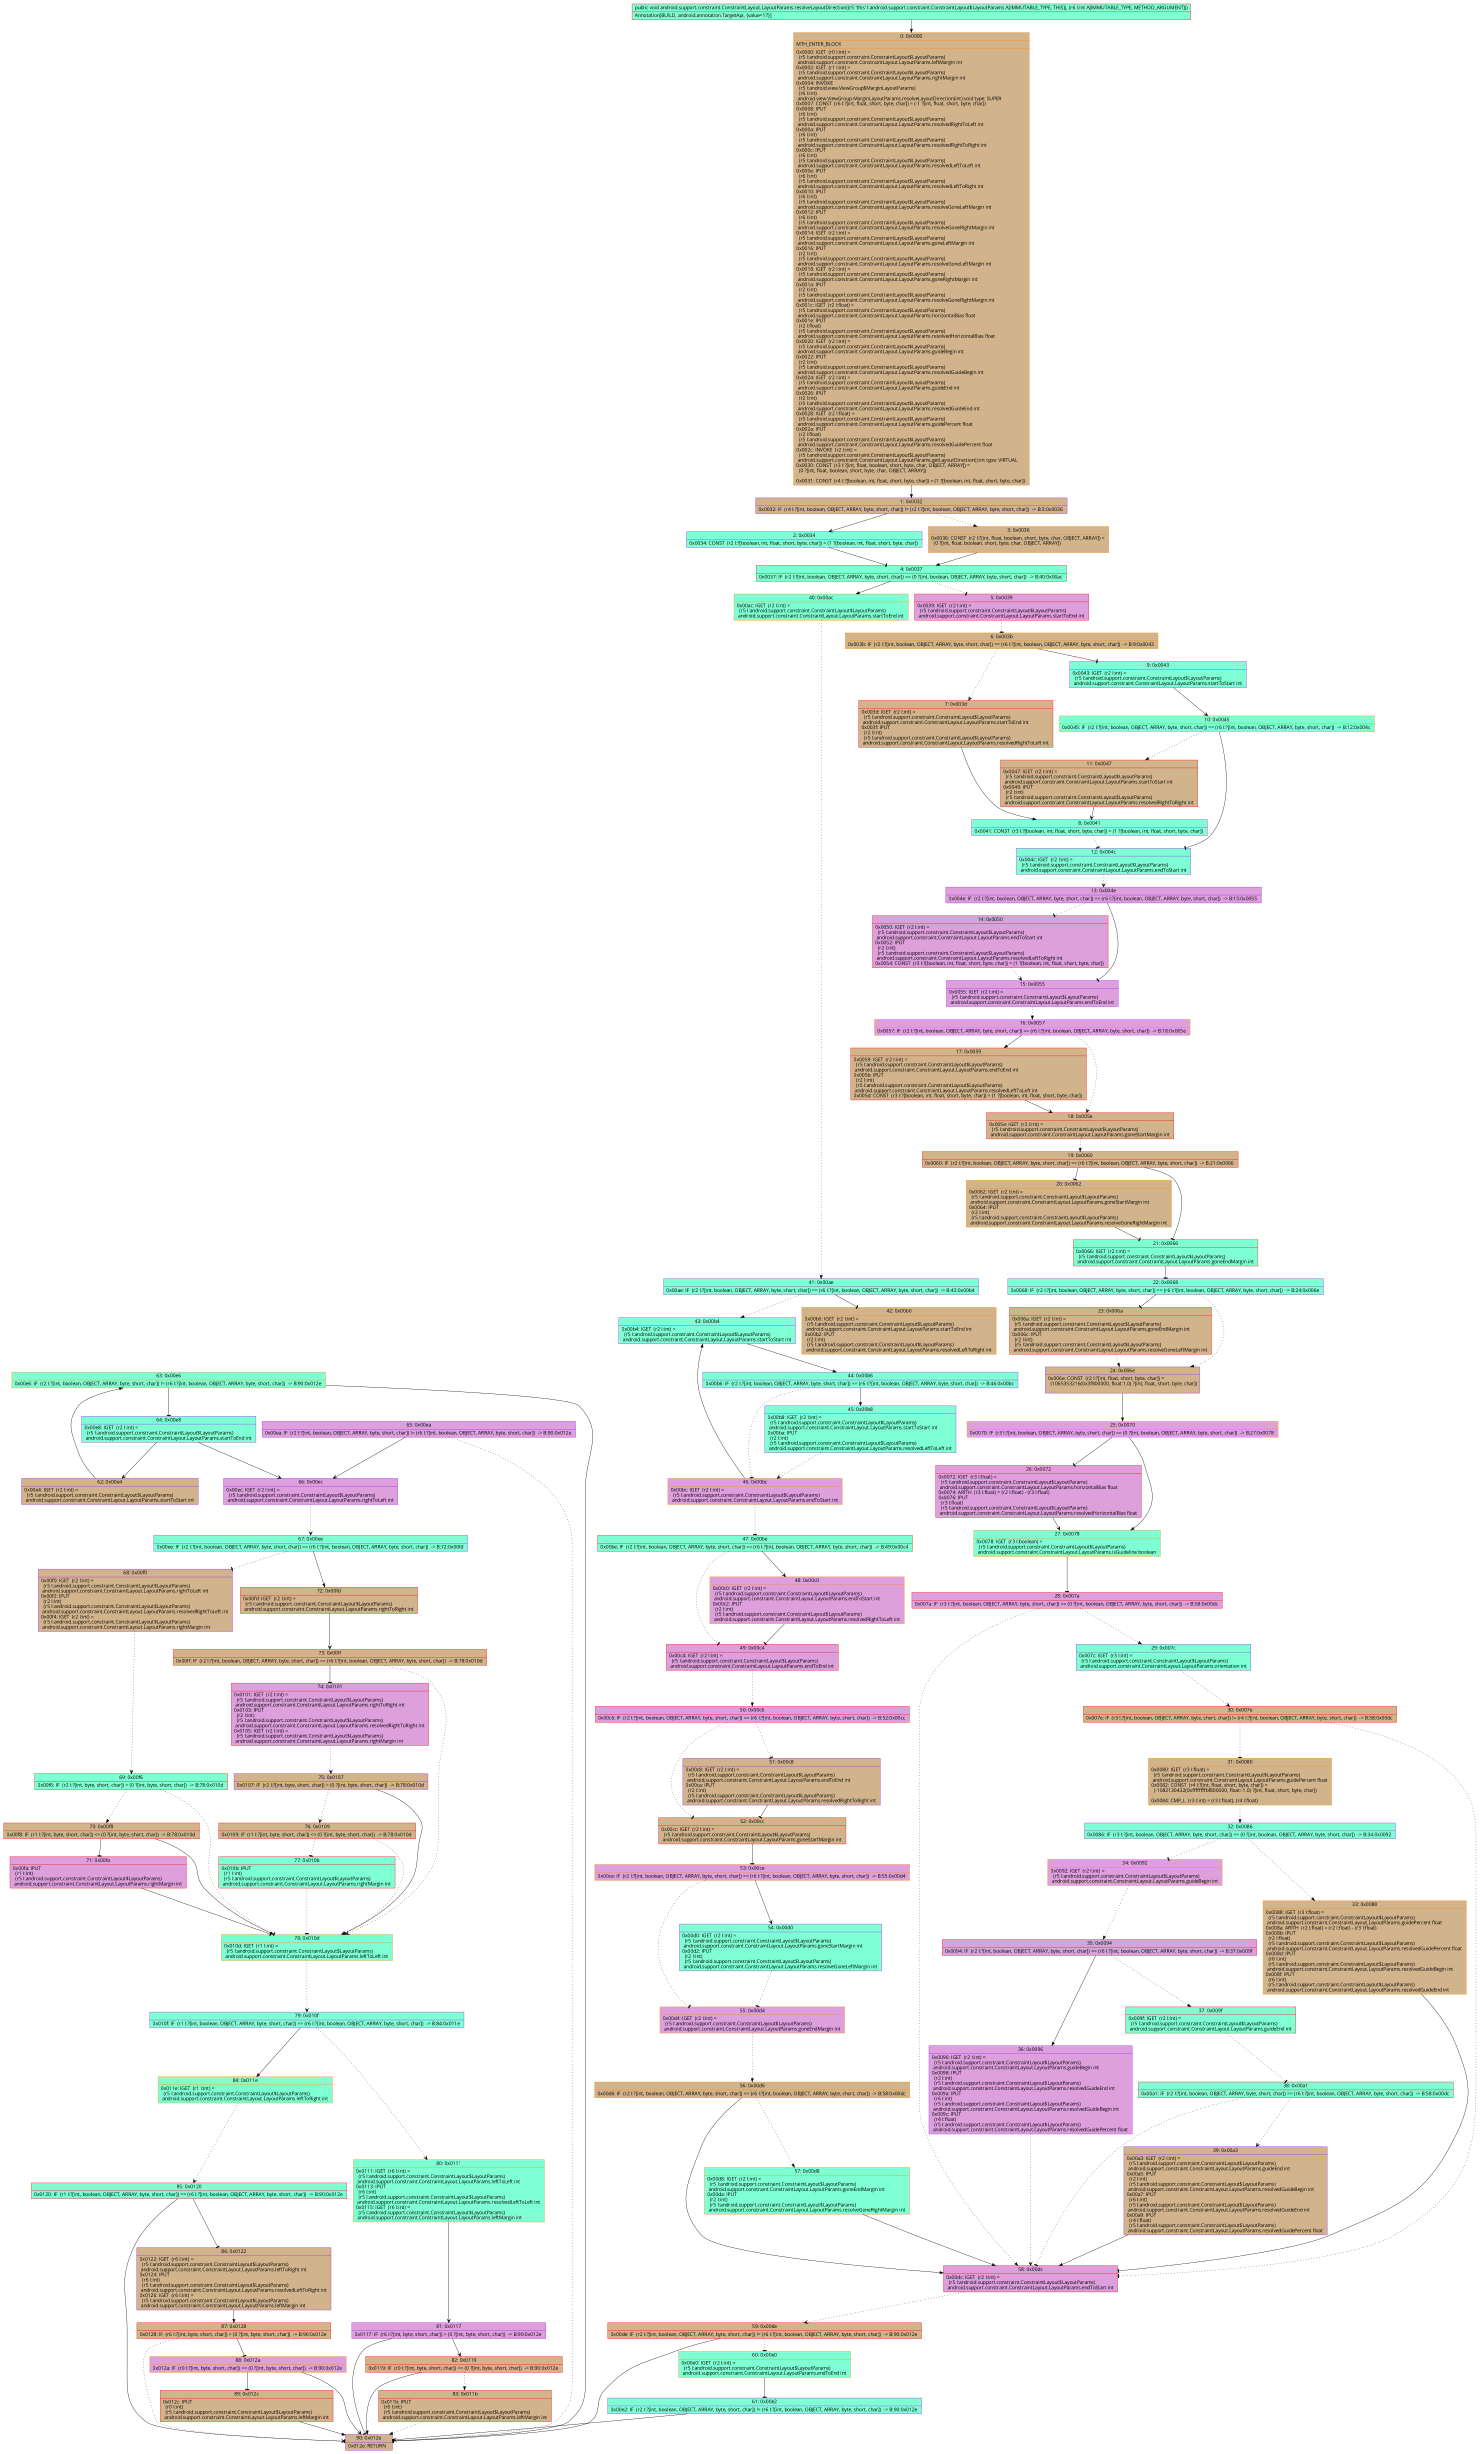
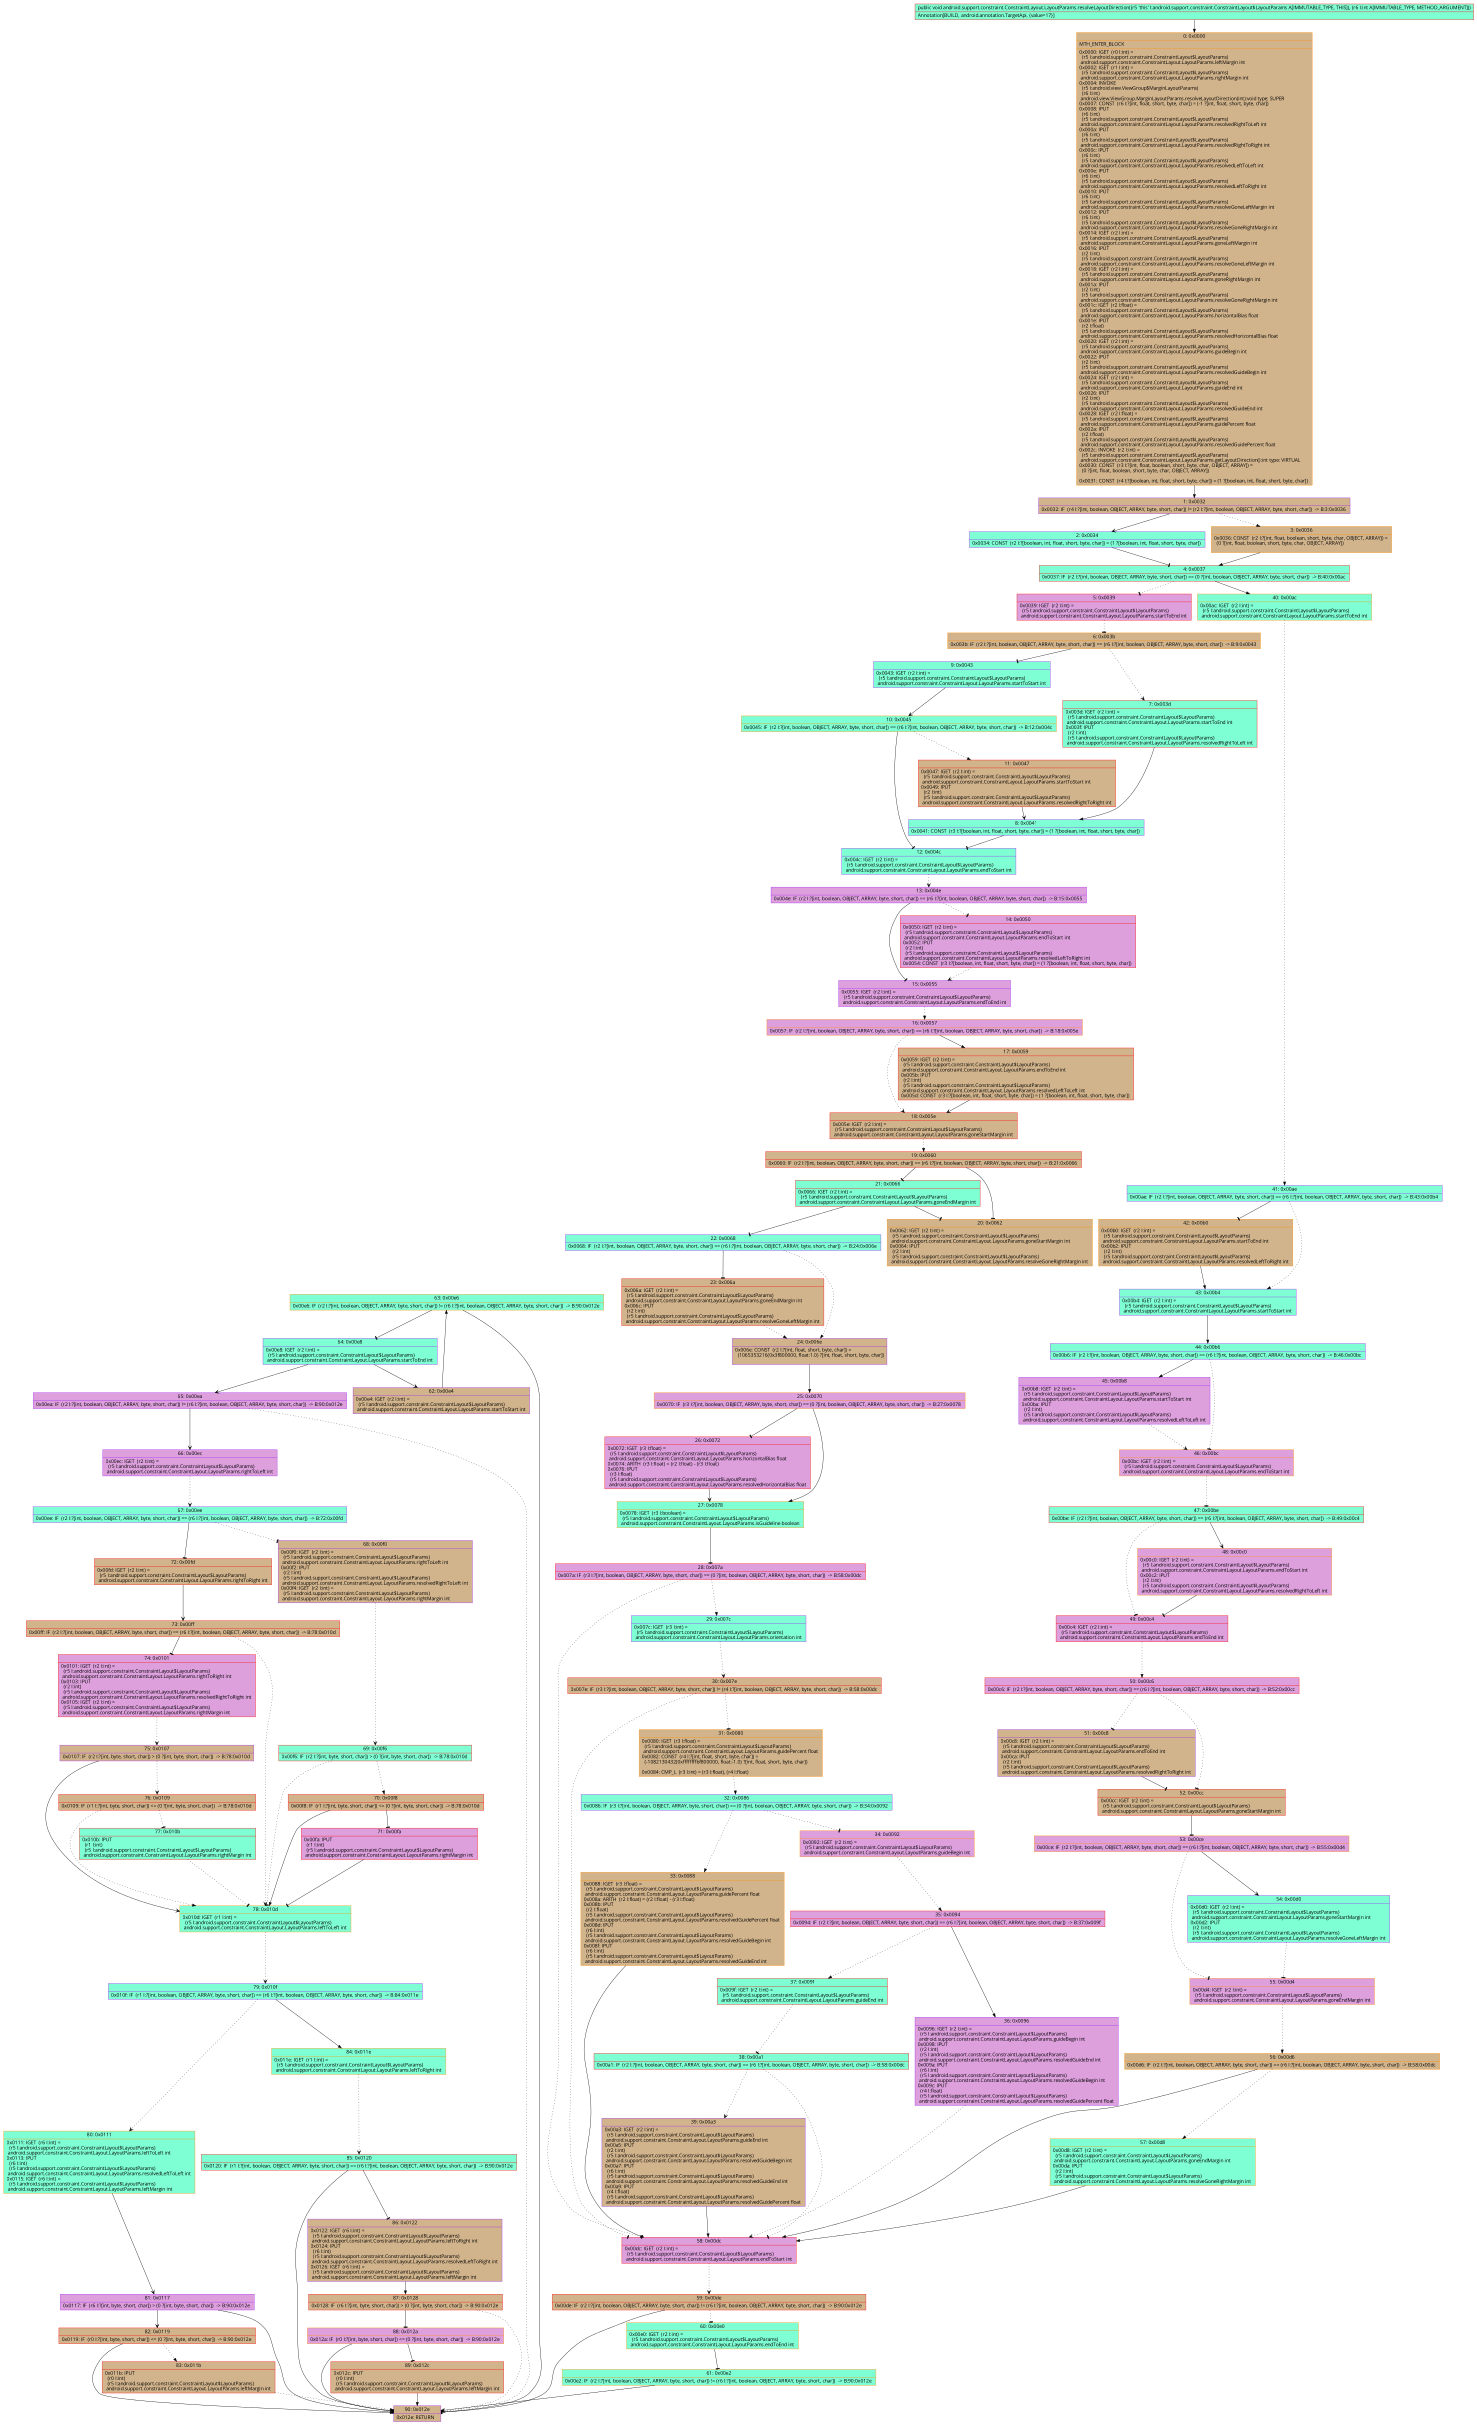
(956, 724) -> (1160, 724)
(1095, 841) -> (986, 842)
(1127, 1233) -> (927, 1212)
(708, 1417) -> (1202, 1276)
(860, 1429) -> (1114, 1401)
(238, 1460) -> (263, 1378)
(318, 1568) -> (187, 1540)
(765, 2406) -> (719, 2377)
